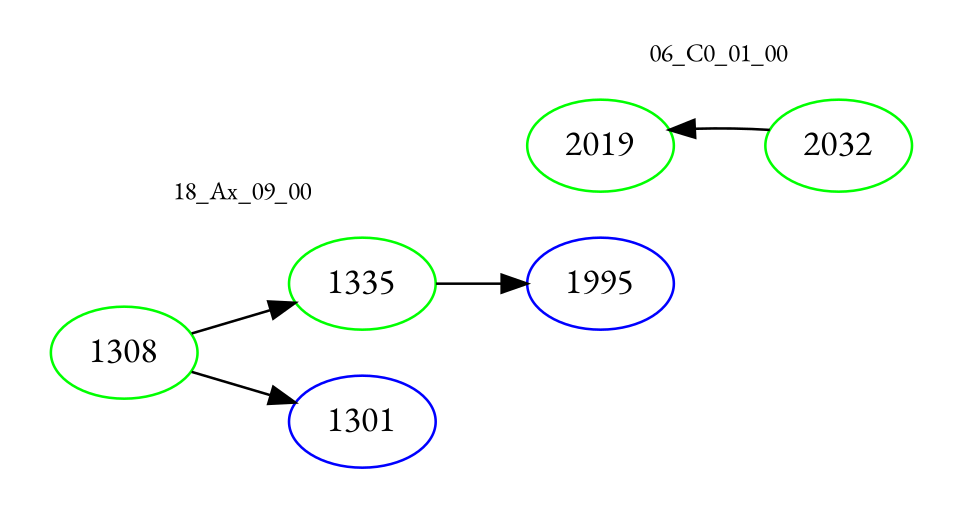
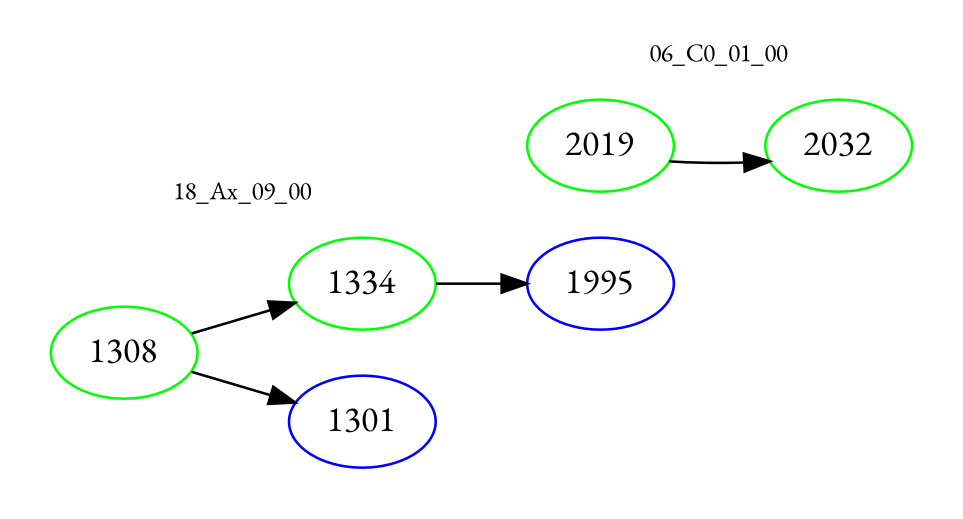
(733, 129) -> (706, 163)
(362, 284) -> (362, 284)
